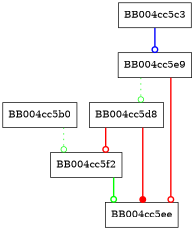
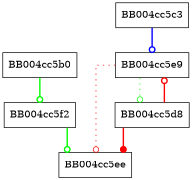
(64, 137) -> (40, 87)
(106, 137) -> (164, 93)
(171, 137) -> (96, 96)
